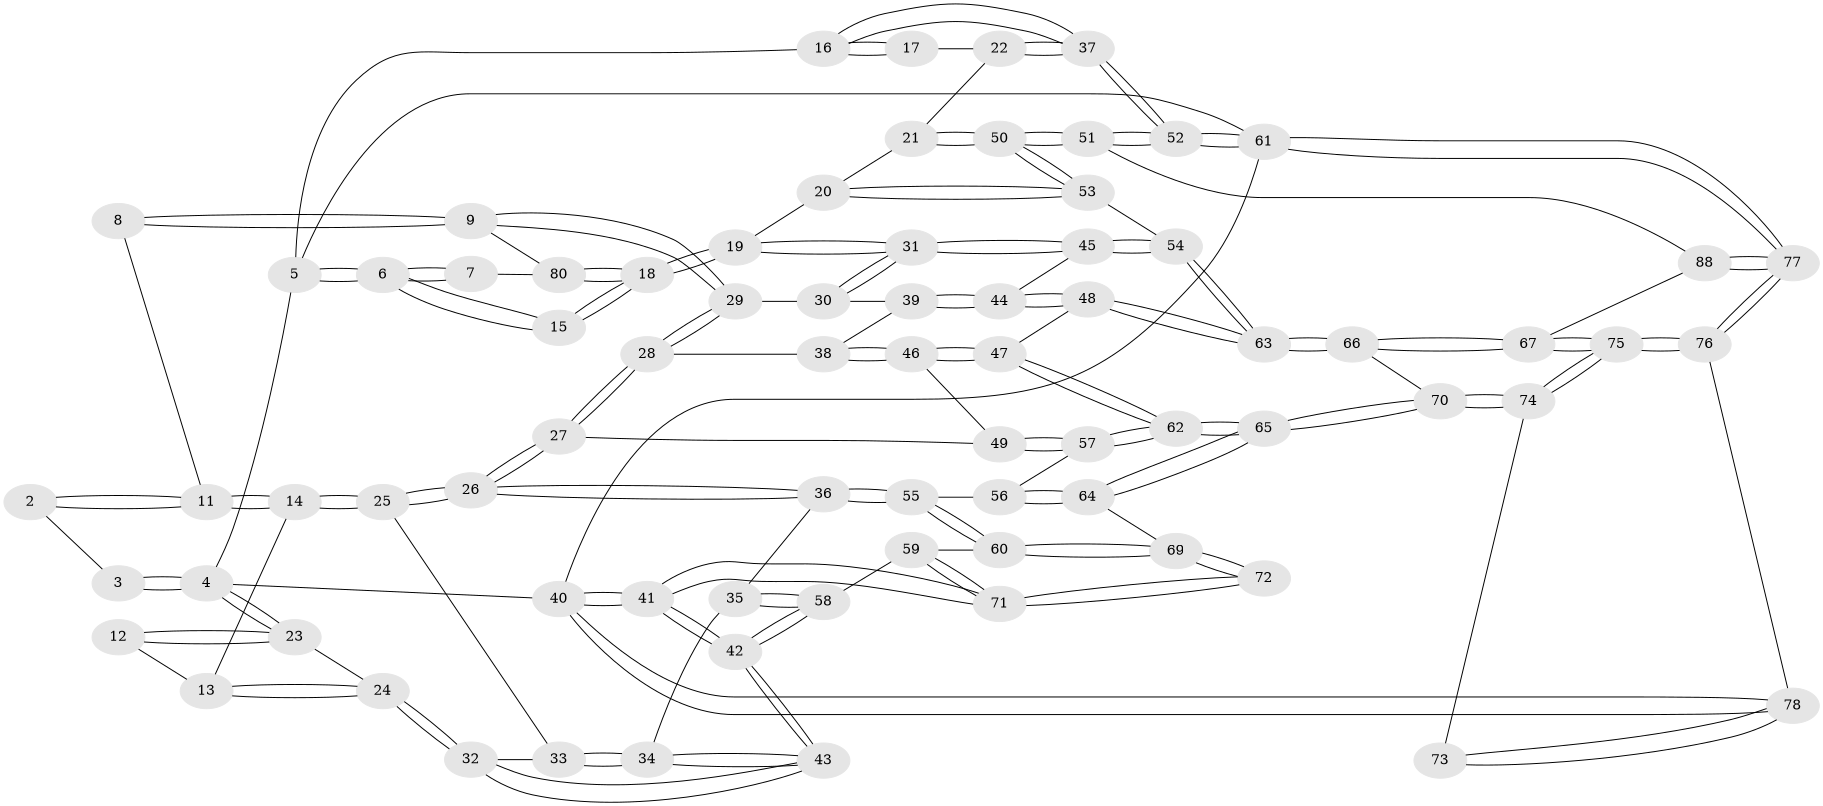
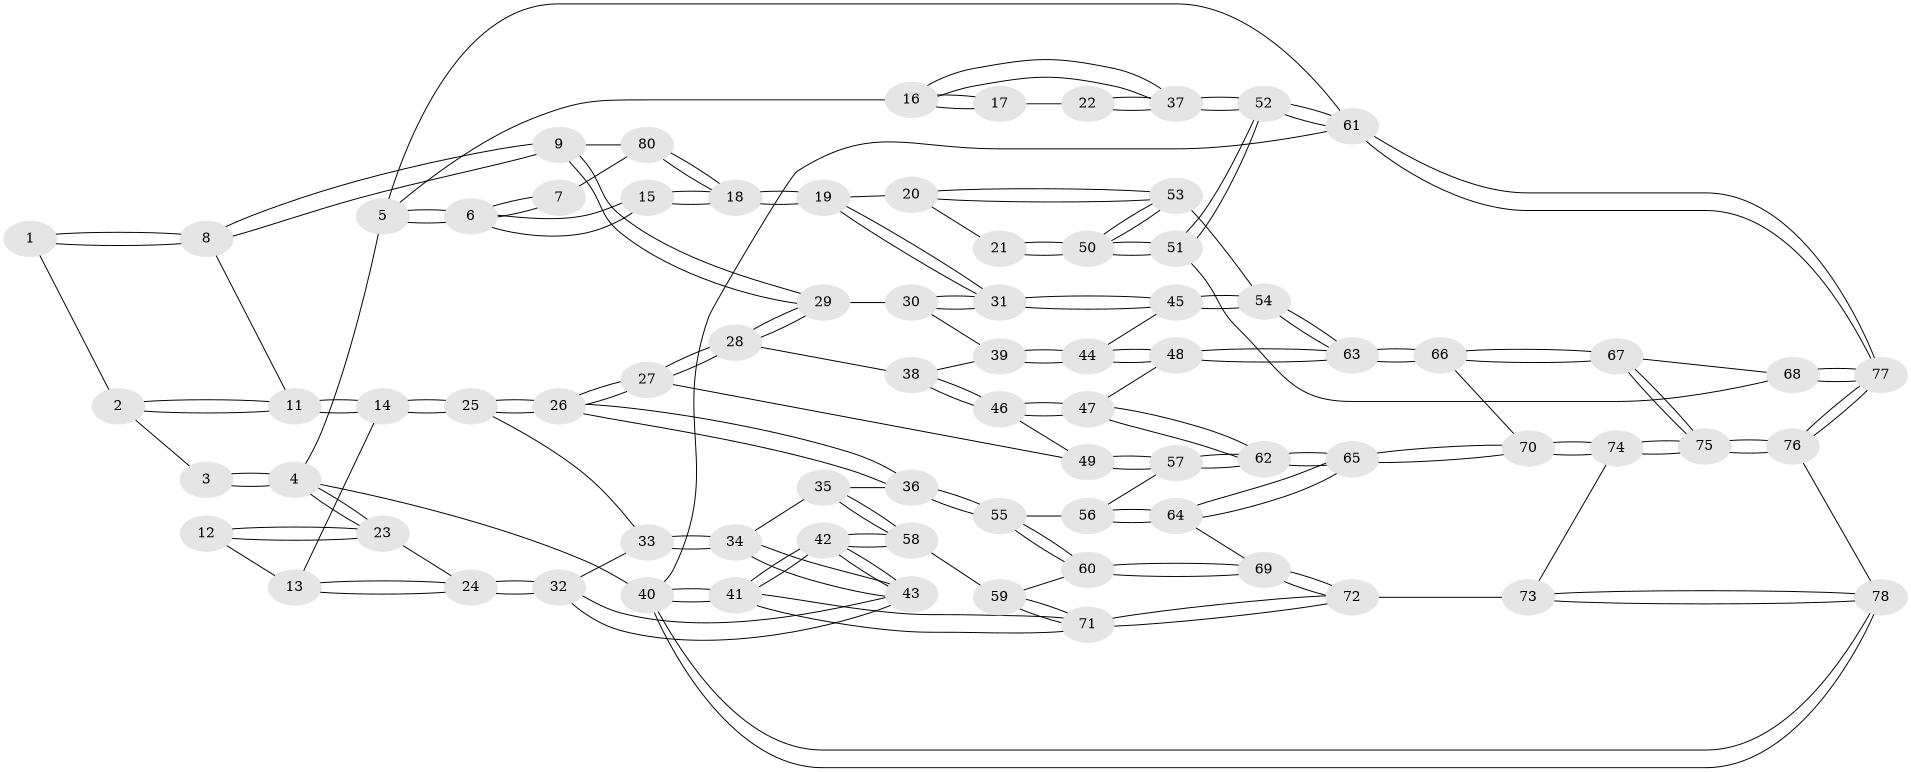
(950, 100) -> none
none -> (30, 239)
(1705, 263) -> (1793, 375)
none -> (1440, 597)
